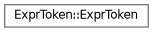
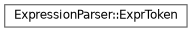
(76, 16) -> (96, 16)
